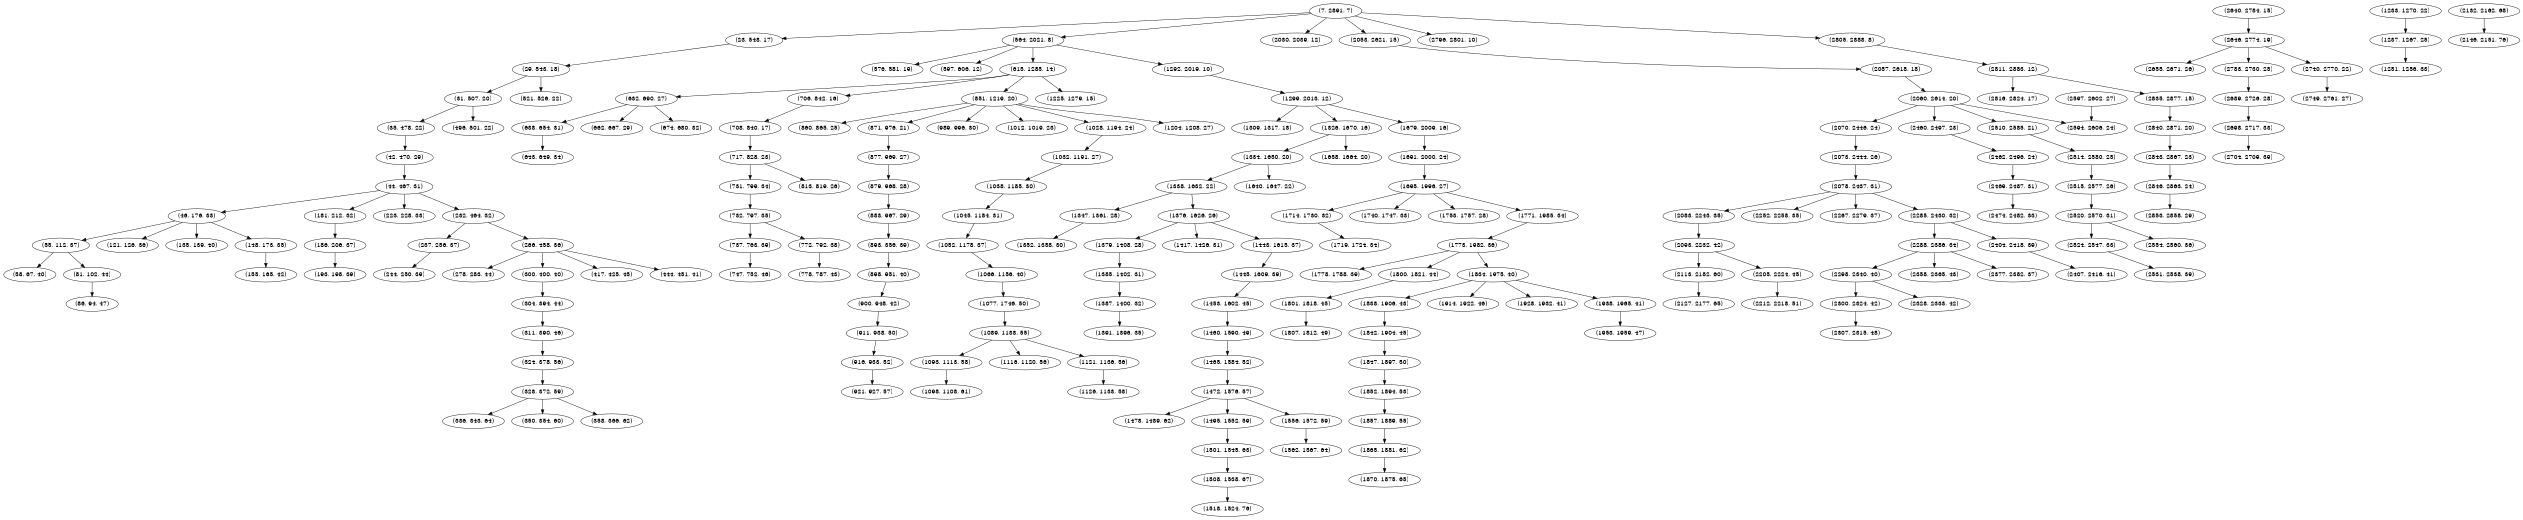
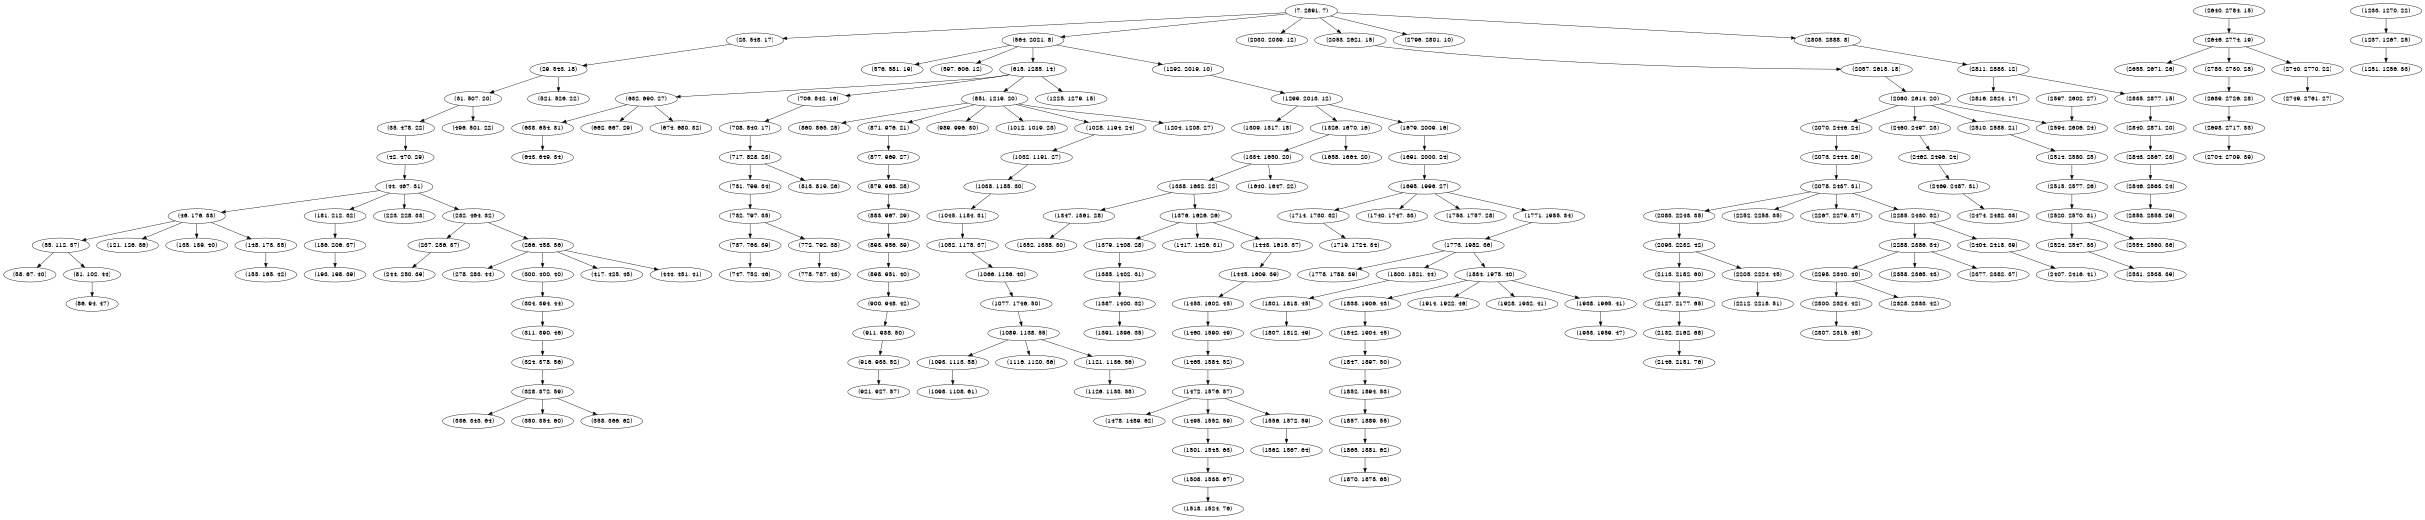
(888, 245) -> (888, 245)
none -> (1679, 317)
